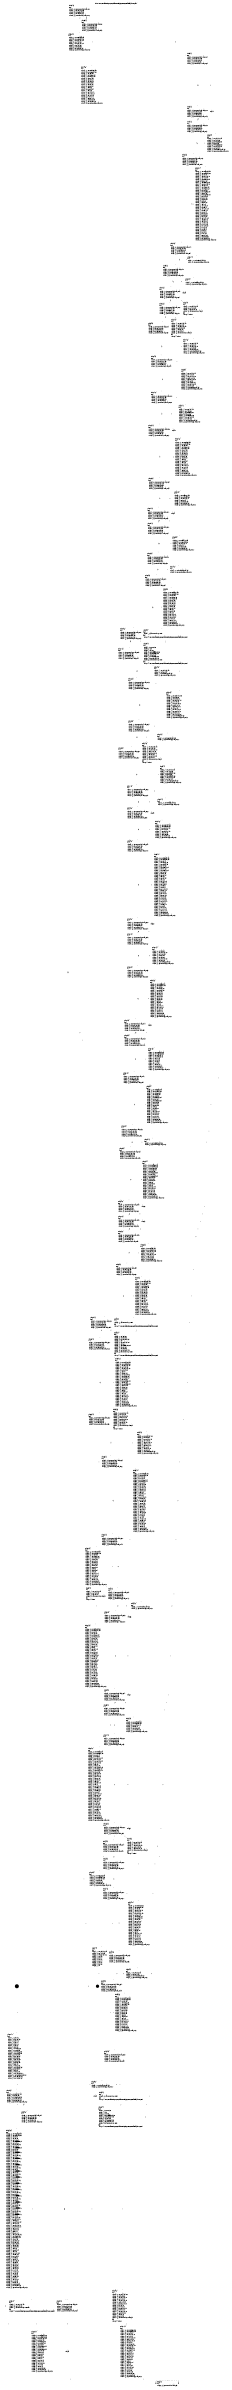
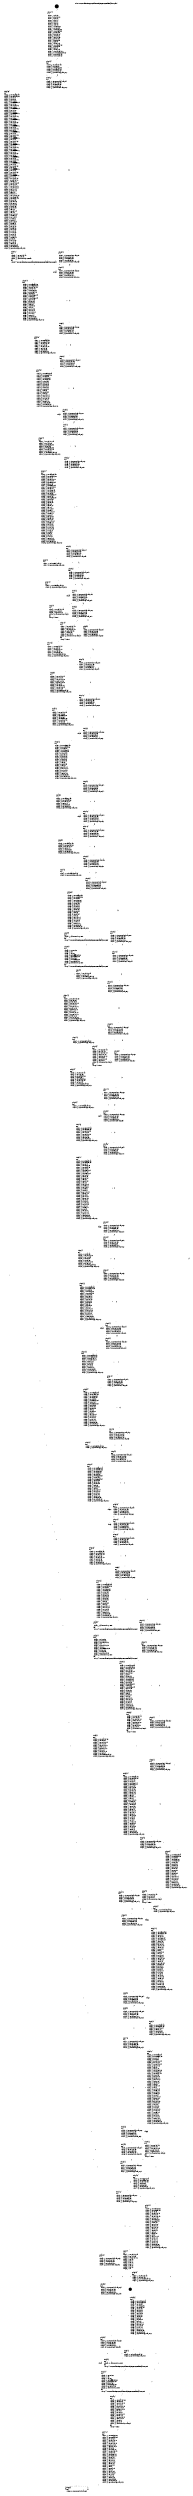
(67, 1158) -> (69, 265)
